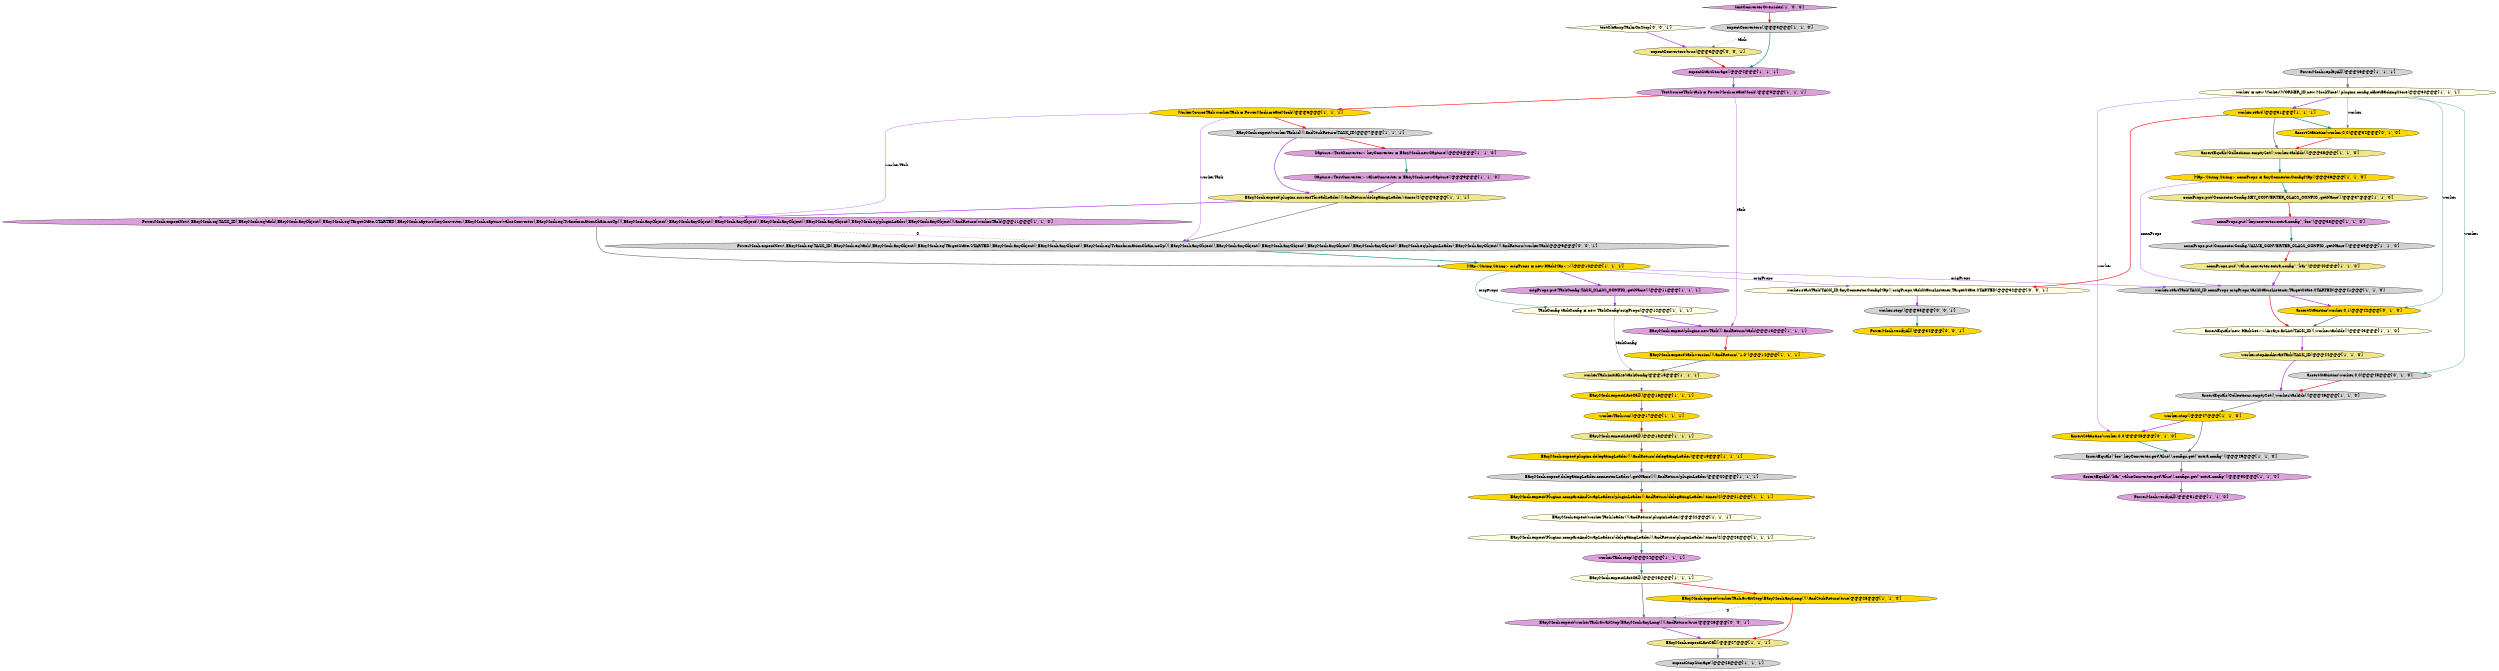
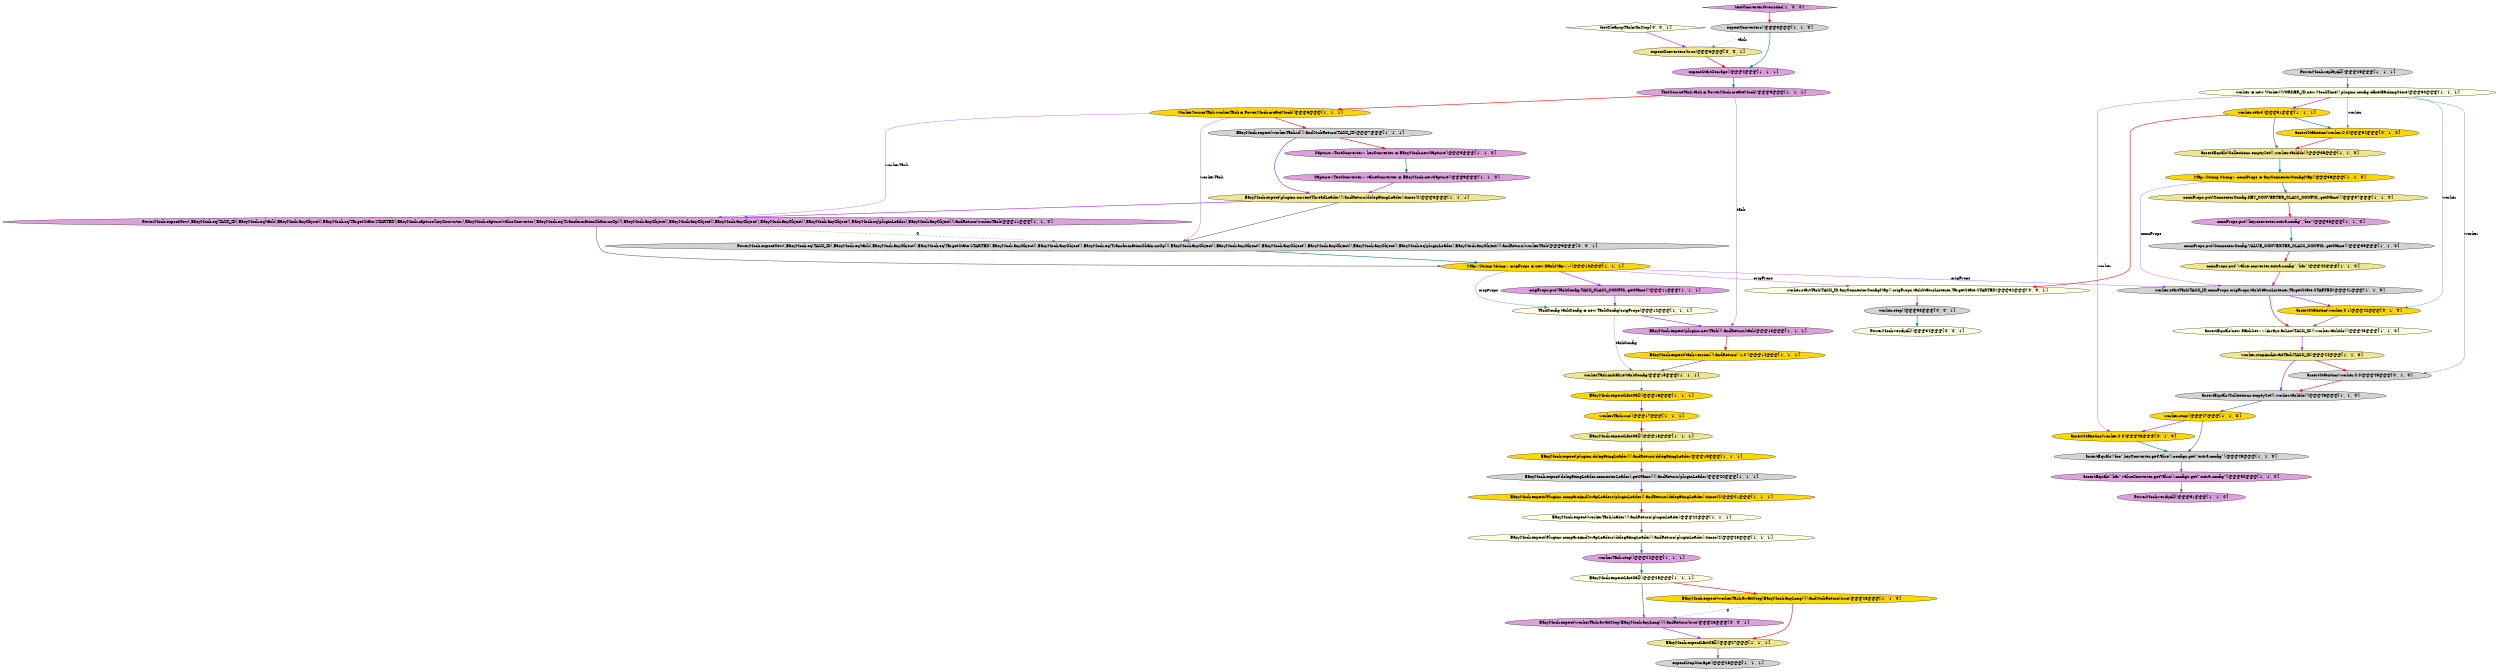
(1917, 331) -> (1917, 331)
none -> (2330, 365)
